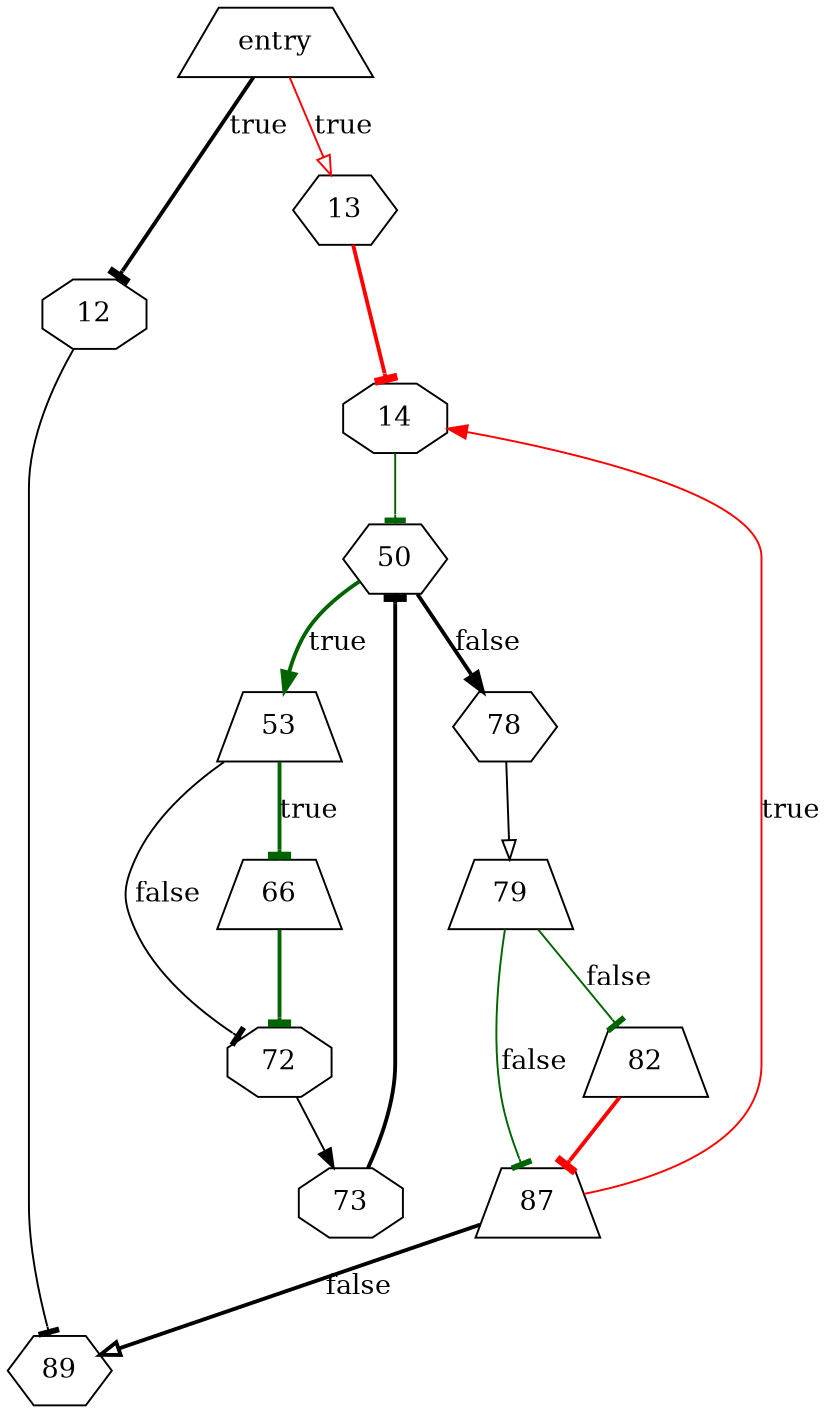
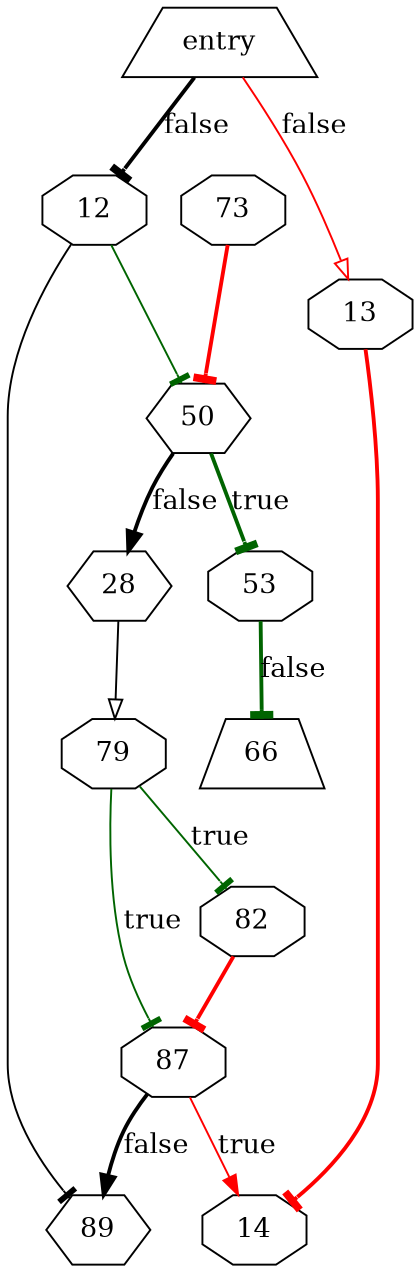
(259, 126) -> (197, 126)
(344, 126) -> (314, 126)
(345, 210) -> (360, 314)
(395, 484) -> (144, 309)
(315, 620) -> (228, 497)
(280, 727) -> (260, 586)
(505, 727) -> (120, 586)
(309, 811) -> (293, 670)
(395, 888) -> (217, 309)
(511, 894) -> (114, 754)
(619, 978) -> (221, 838)
(280, 1062) -> none
(534, 1062) -> (153, 921)
(646, 1062) -> (253, 921)
(538, 1203) -> (174, 1062)
(299, 1287) -> (123, 1133)
